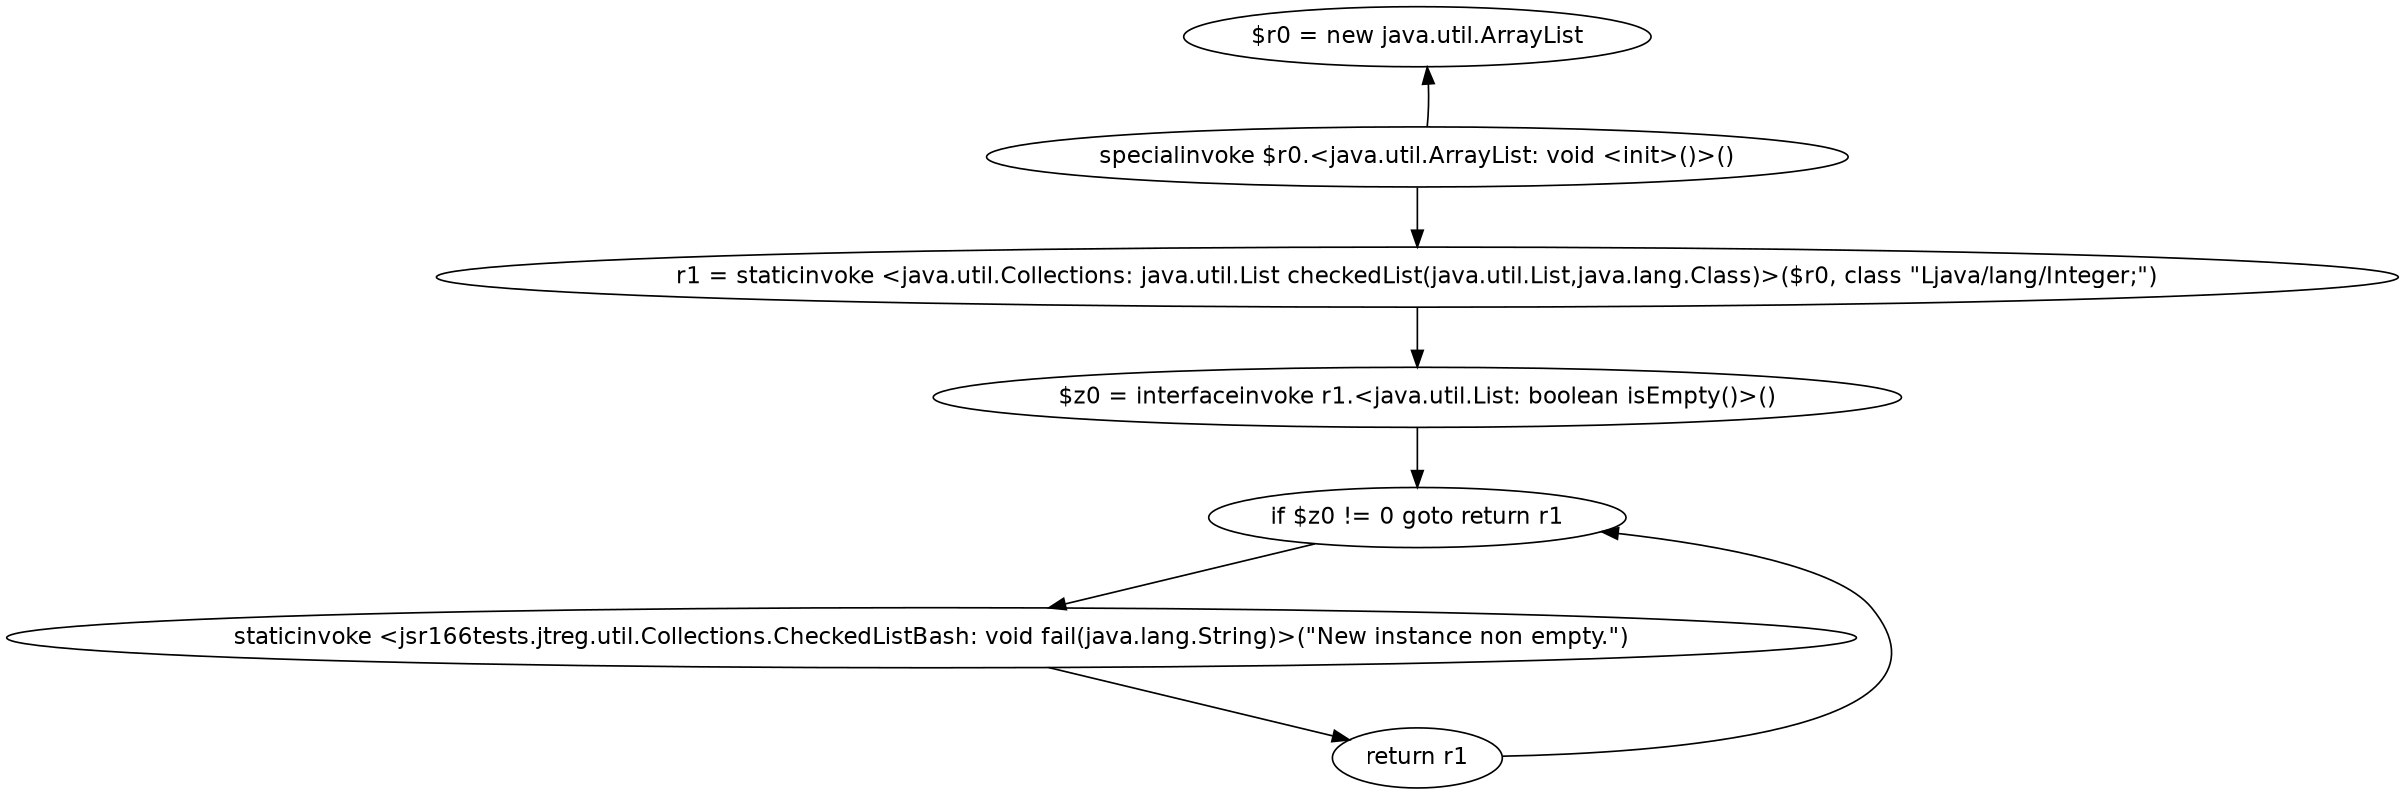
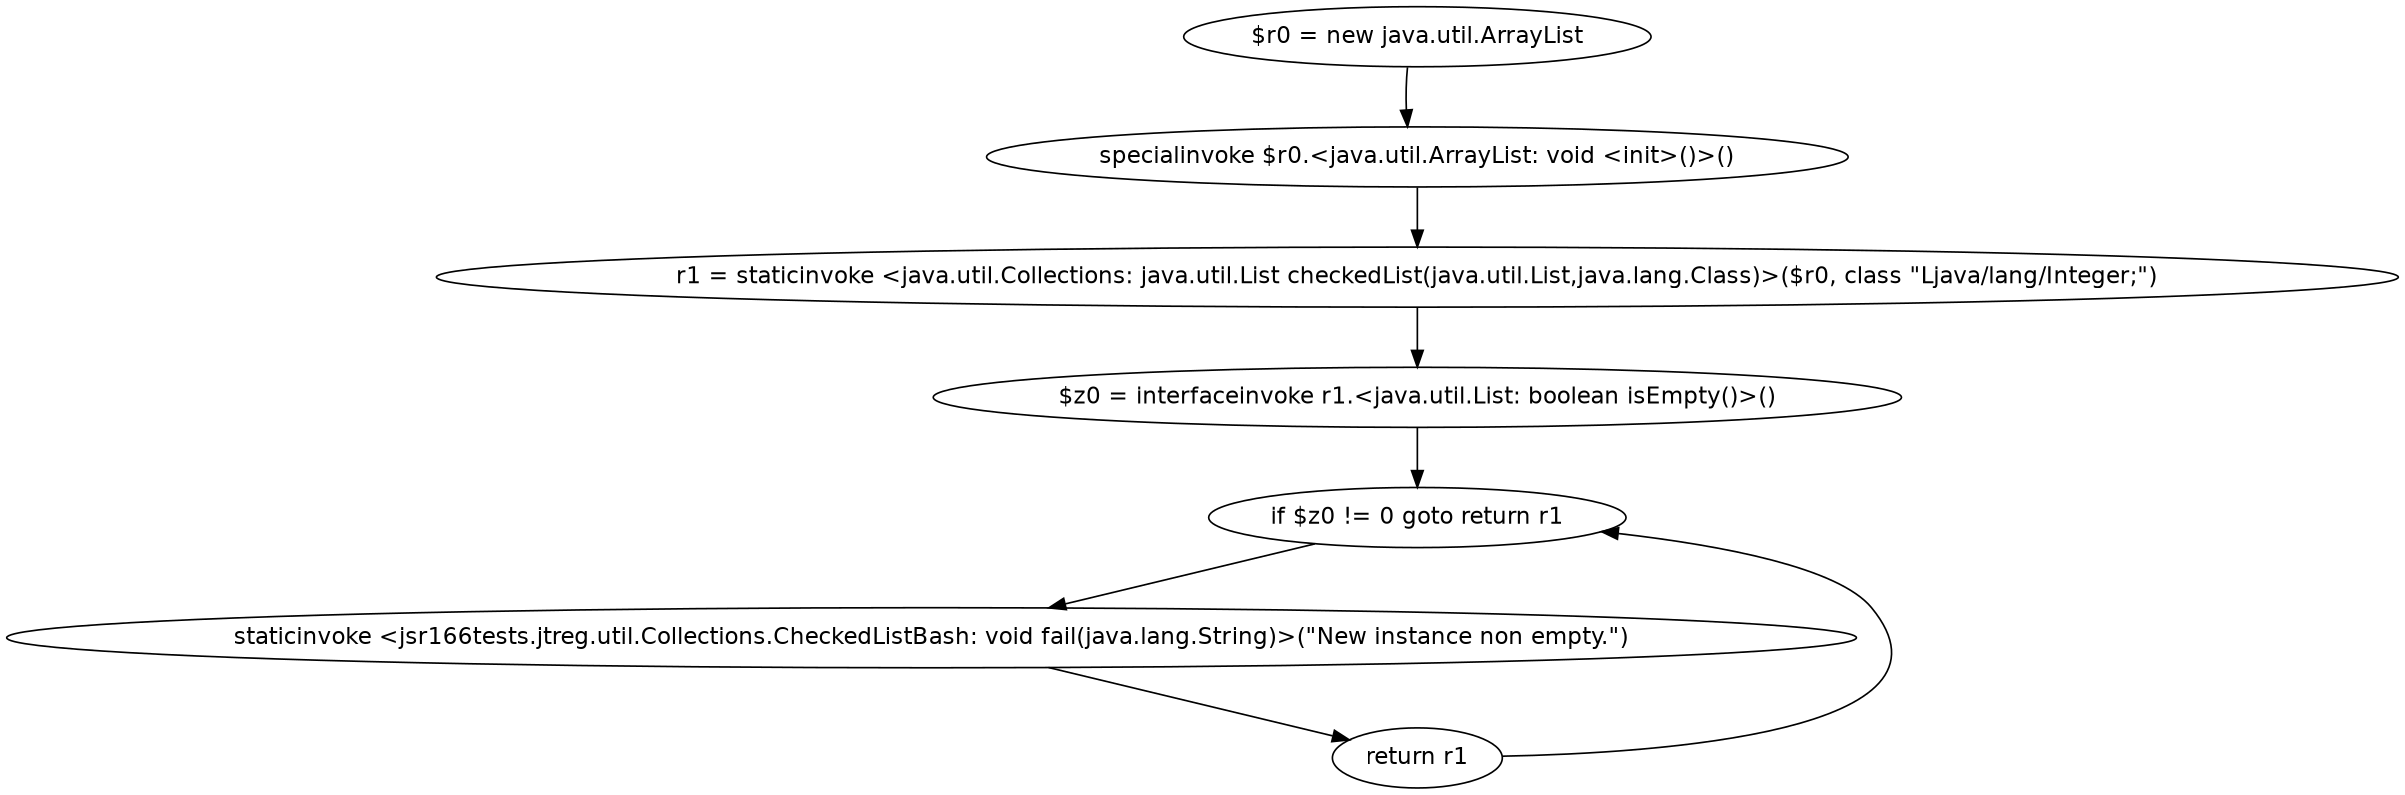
(1429, 105) -> (1406, 89)
